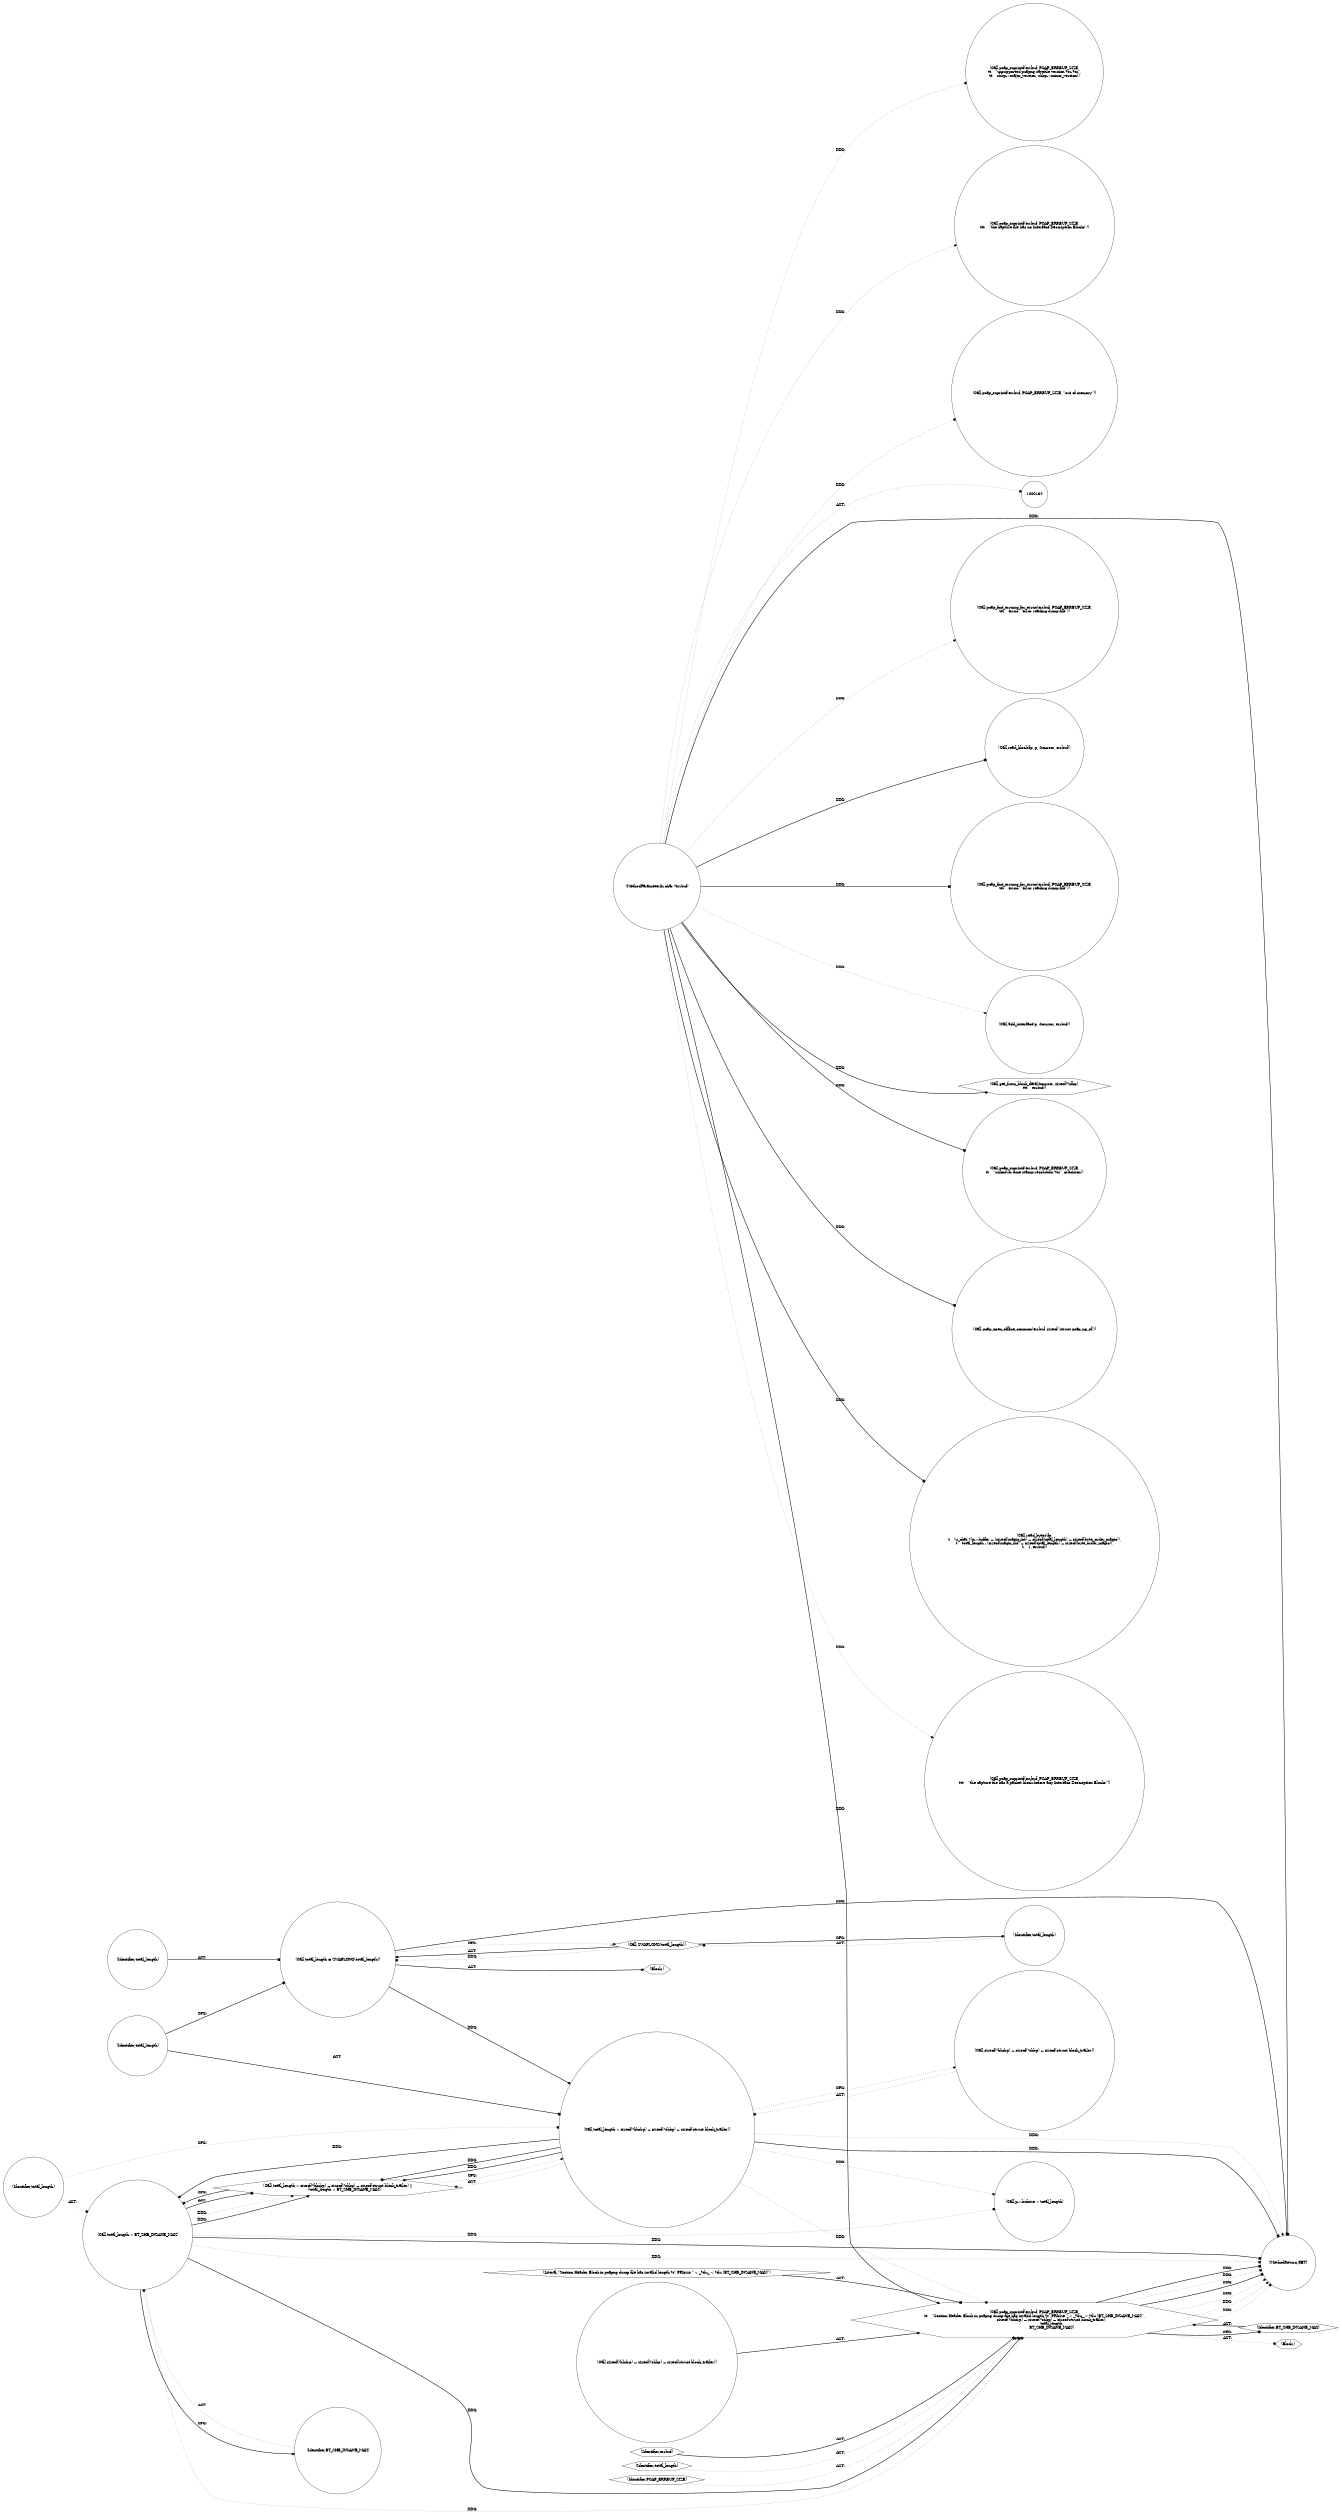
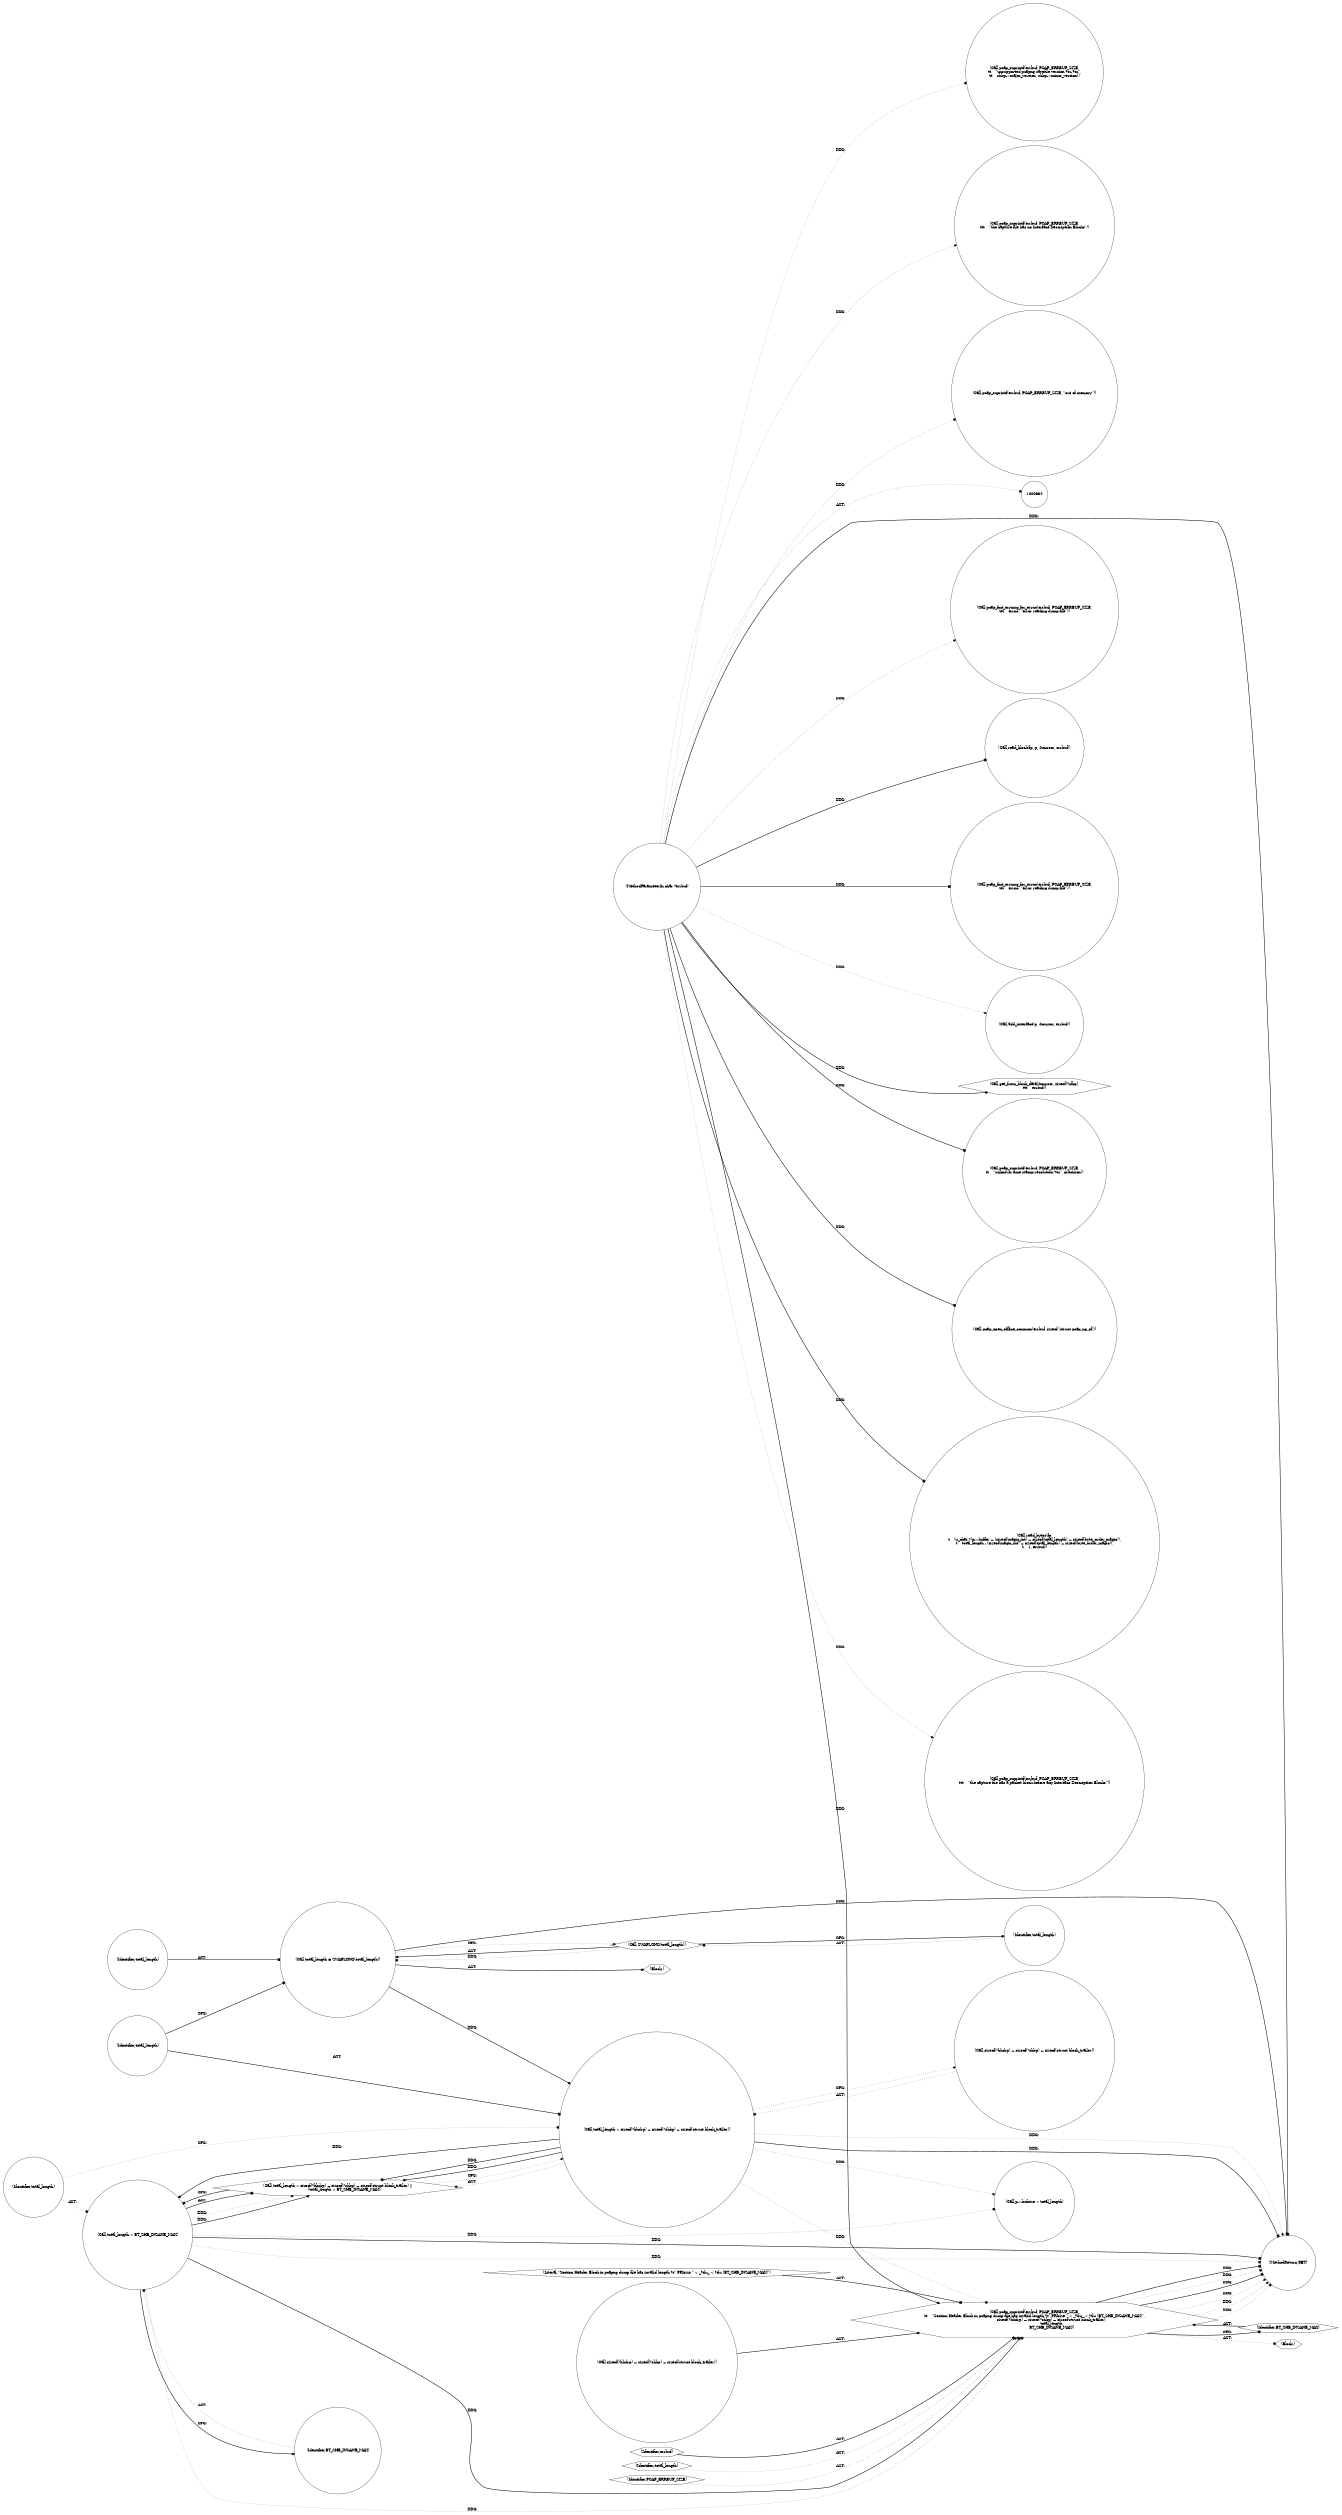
(1035, 494) -> (1035, 494)
